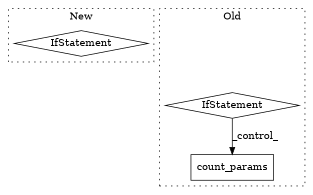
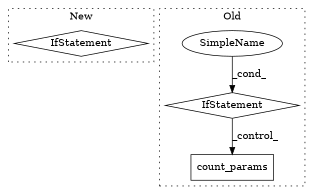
none -> (232, 43)
